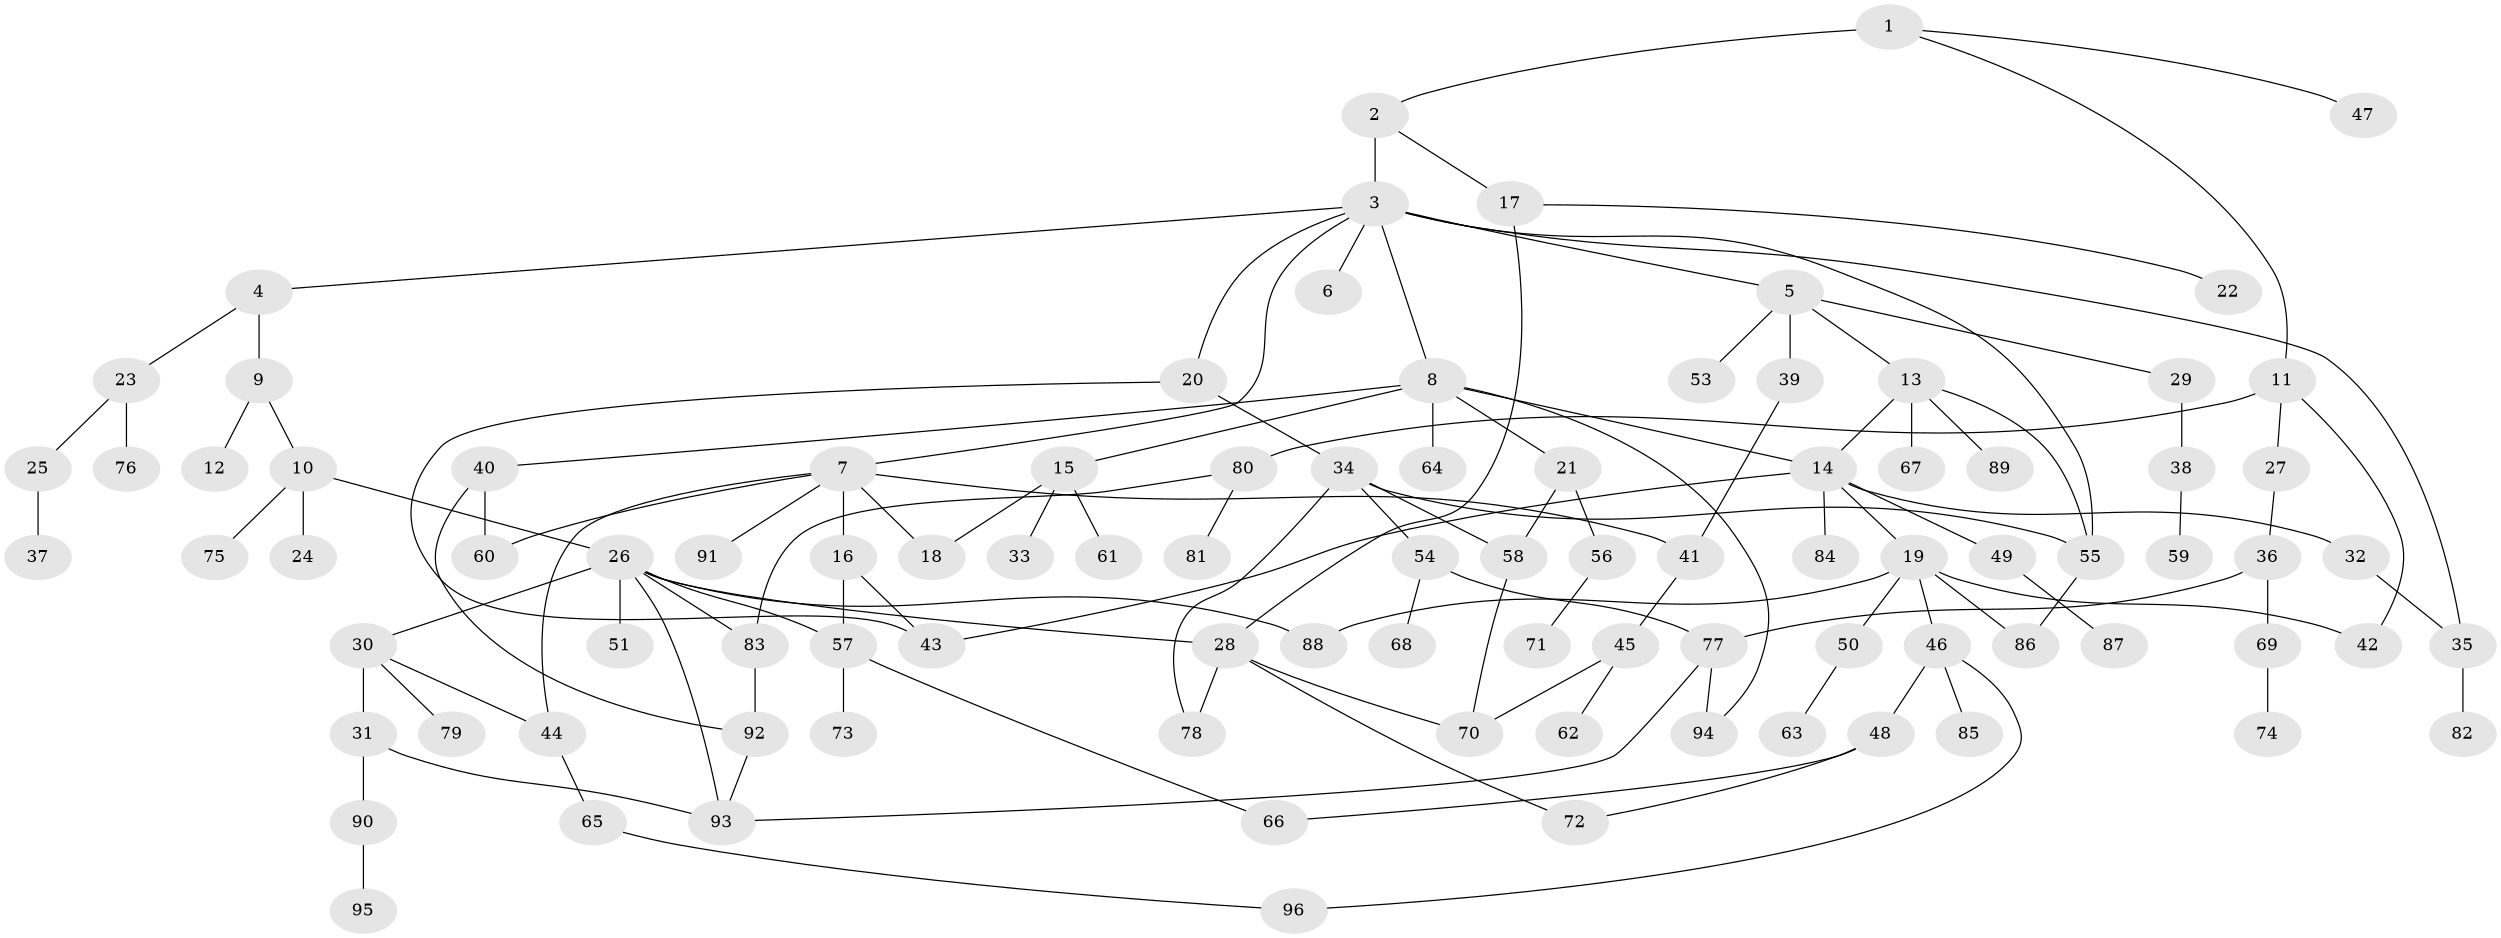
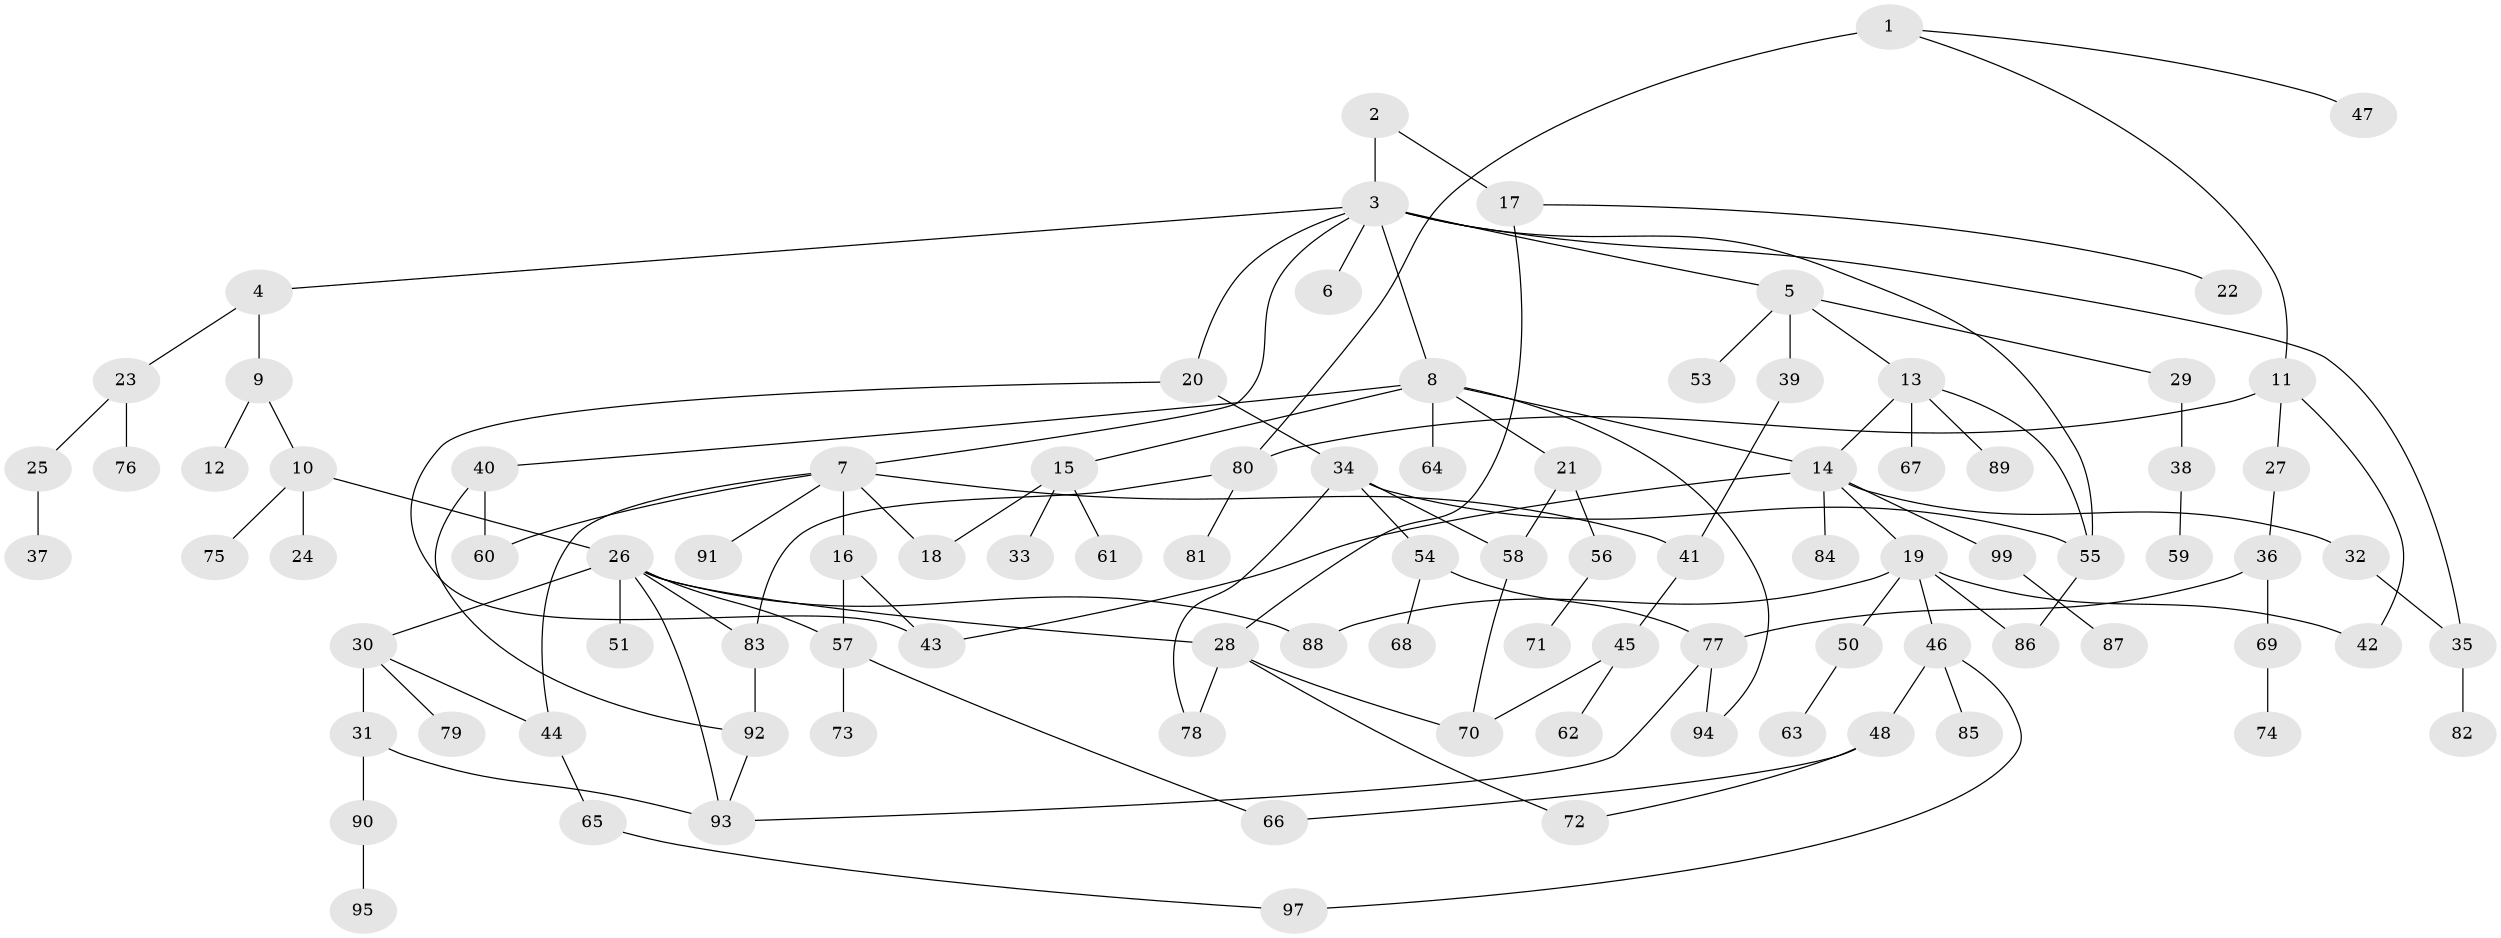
(1627, 53) -> (1500, 159)
(2003, 557) -> (2003, 557)
(1294, 911) -> (1294, 911)
